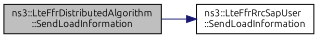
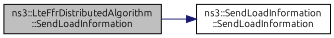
(255, 19) -> (264, 19)
